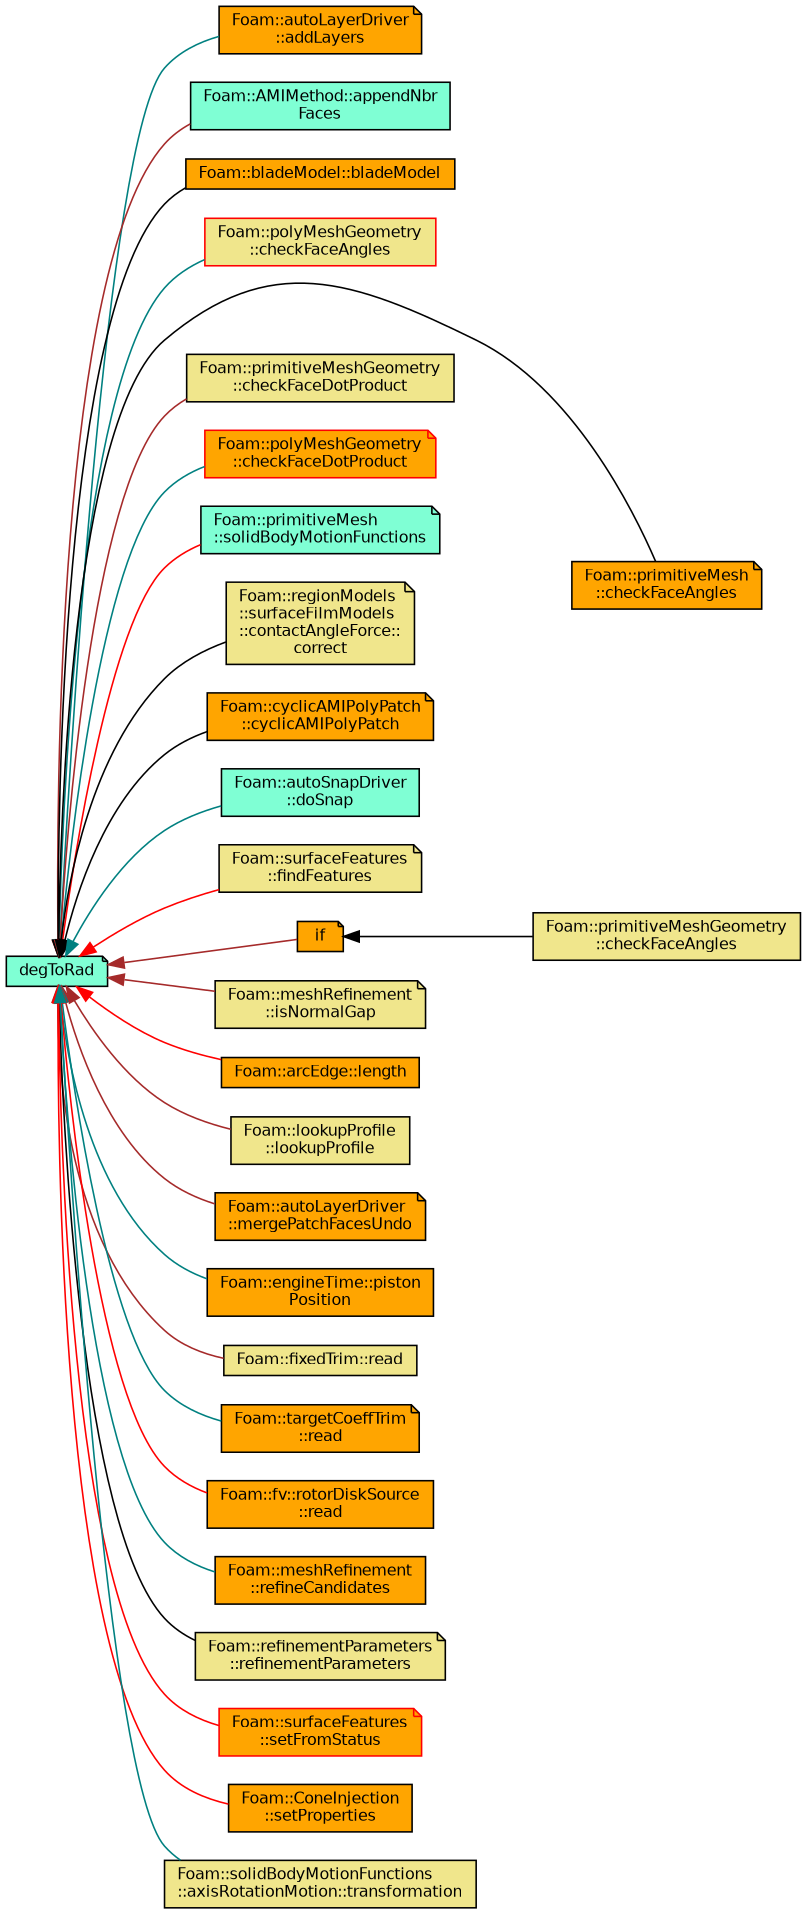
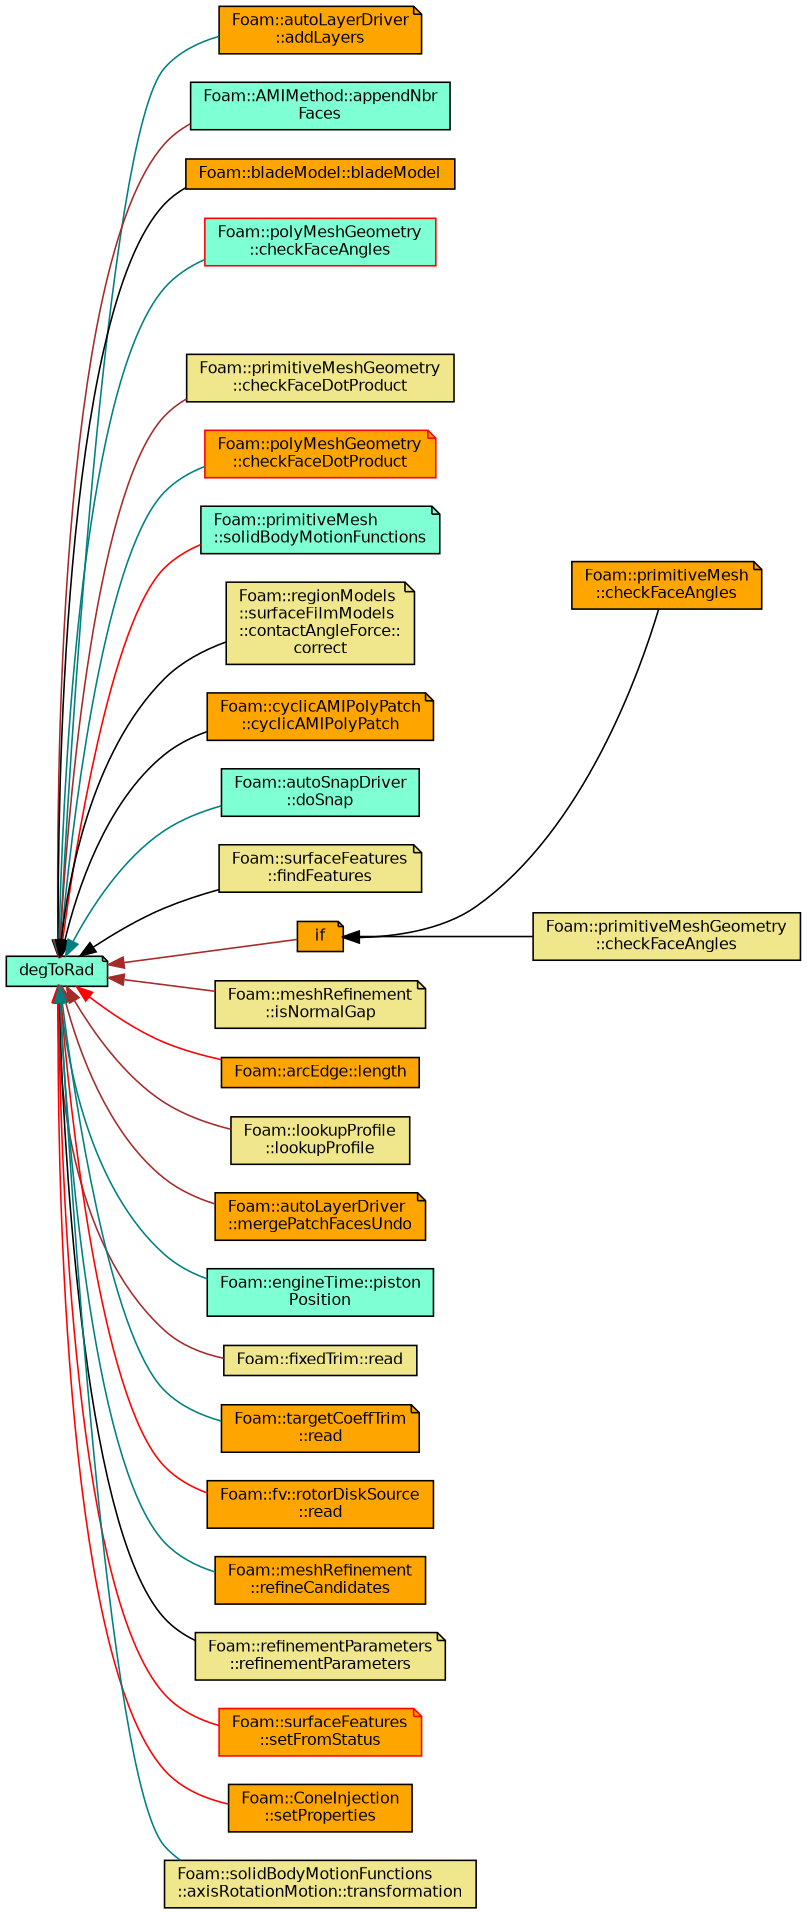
(320, 242) -> (320, 242)
(168, 338) -> (557, 824)
(154, 913) -> (154, 913)
(320, 1292) -> (320, 1292)
